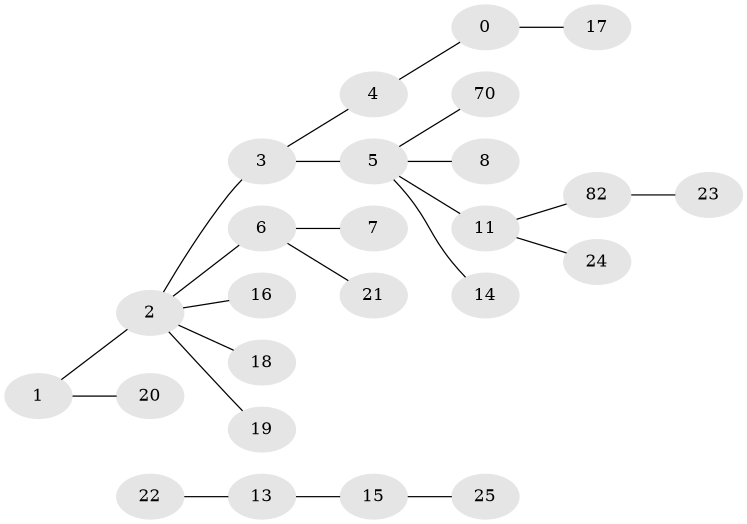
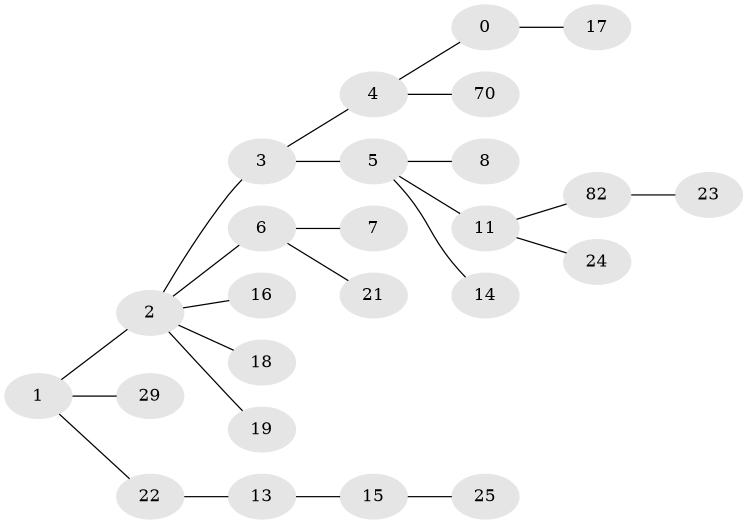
(430, 128) -> (430, 94)
(150, 396) -> (150, 396)
none -> (94, 446)
